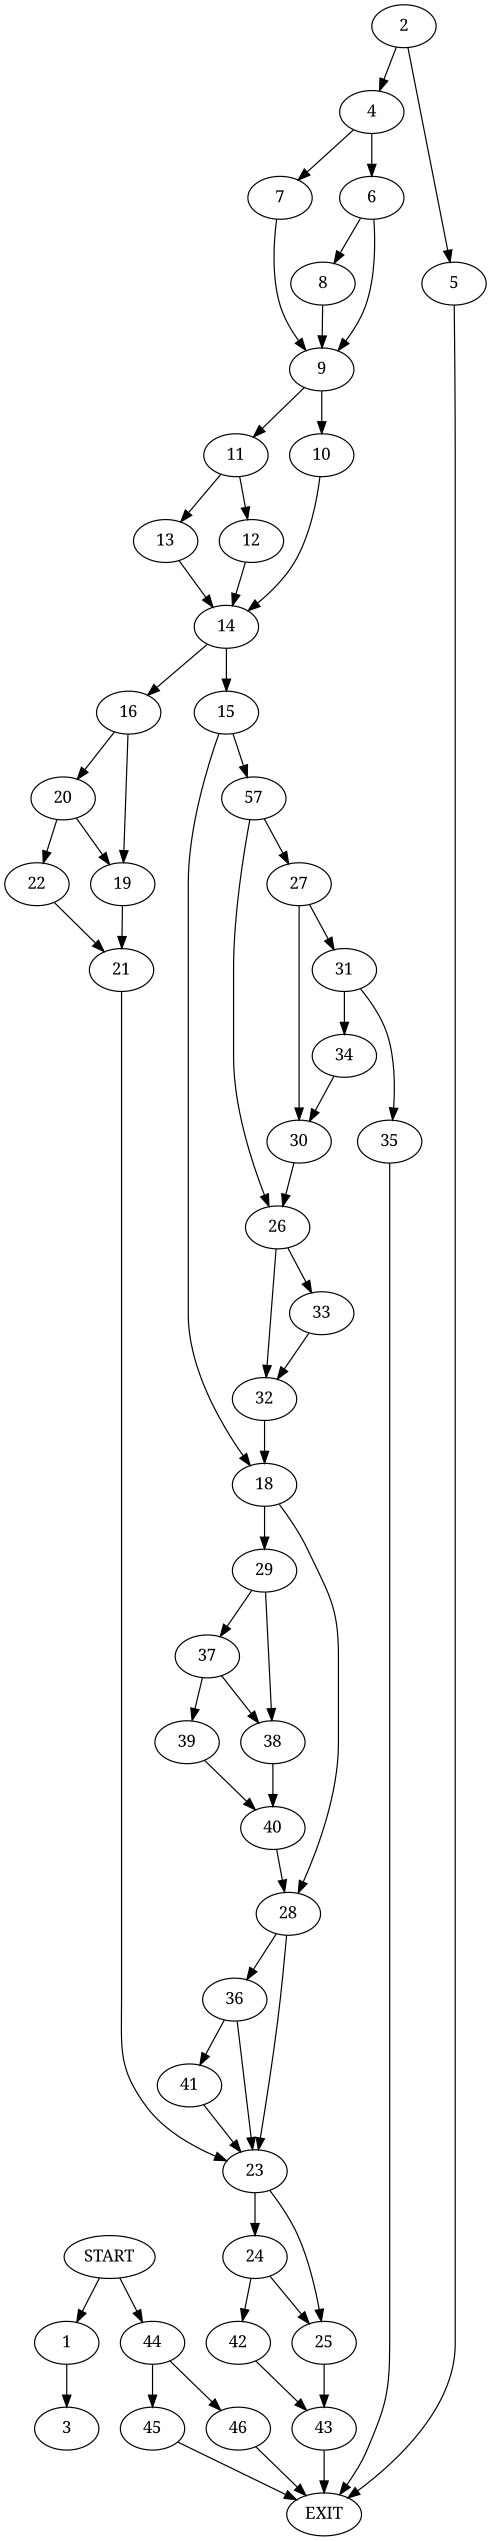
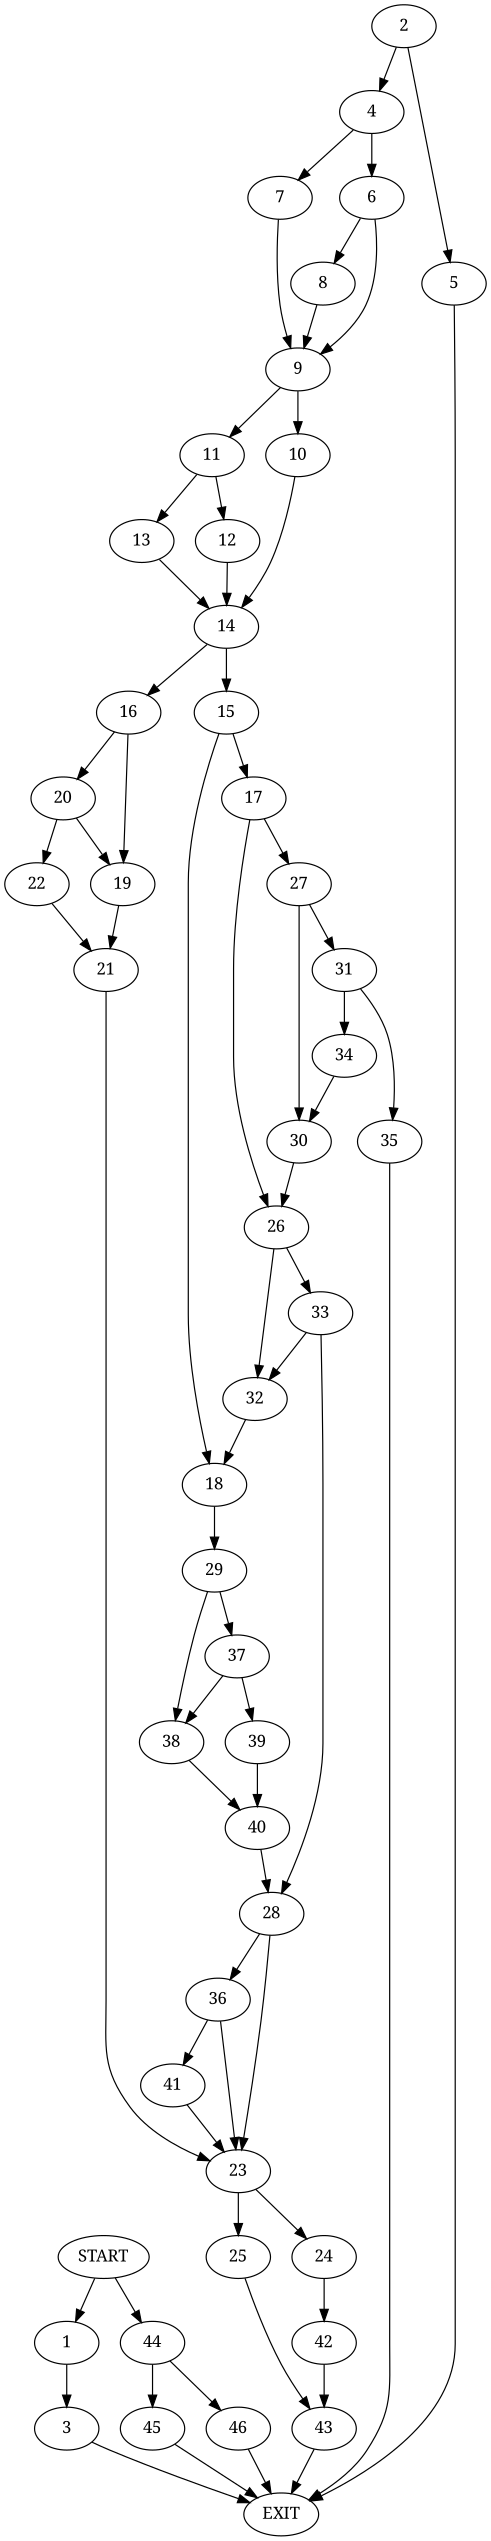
(254, 798) -> (254, 798)
(338, 1689) -> (323, 1611)
(286, 2295) -> none
none -> (165, 2472)
